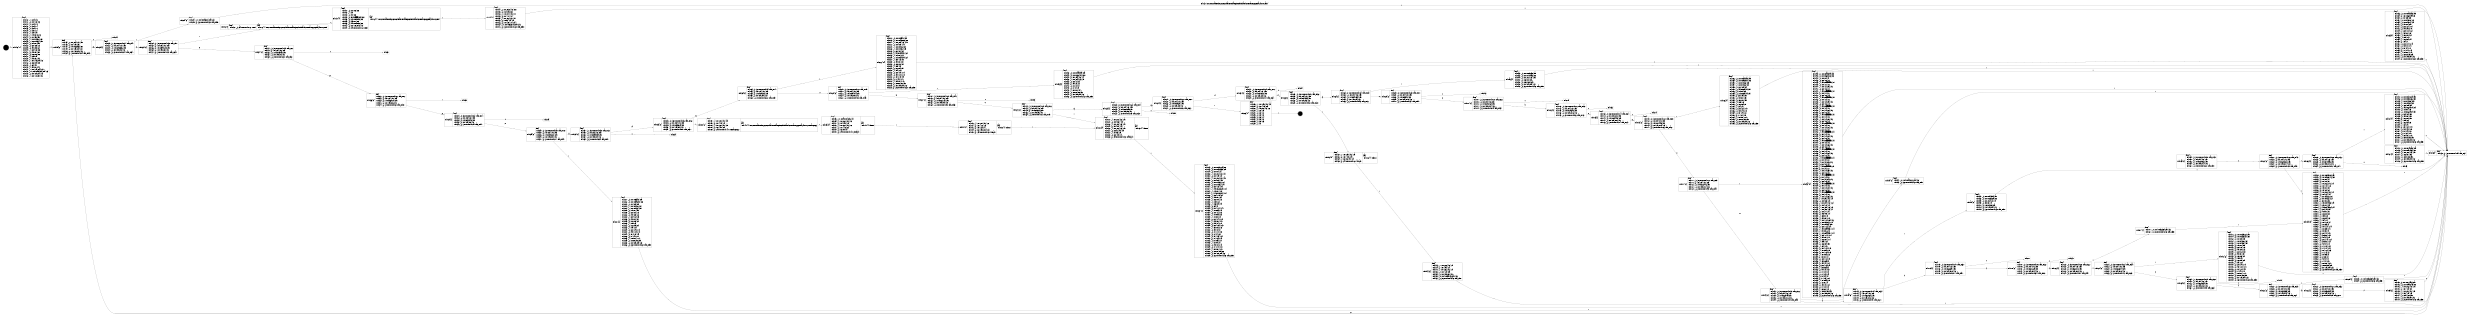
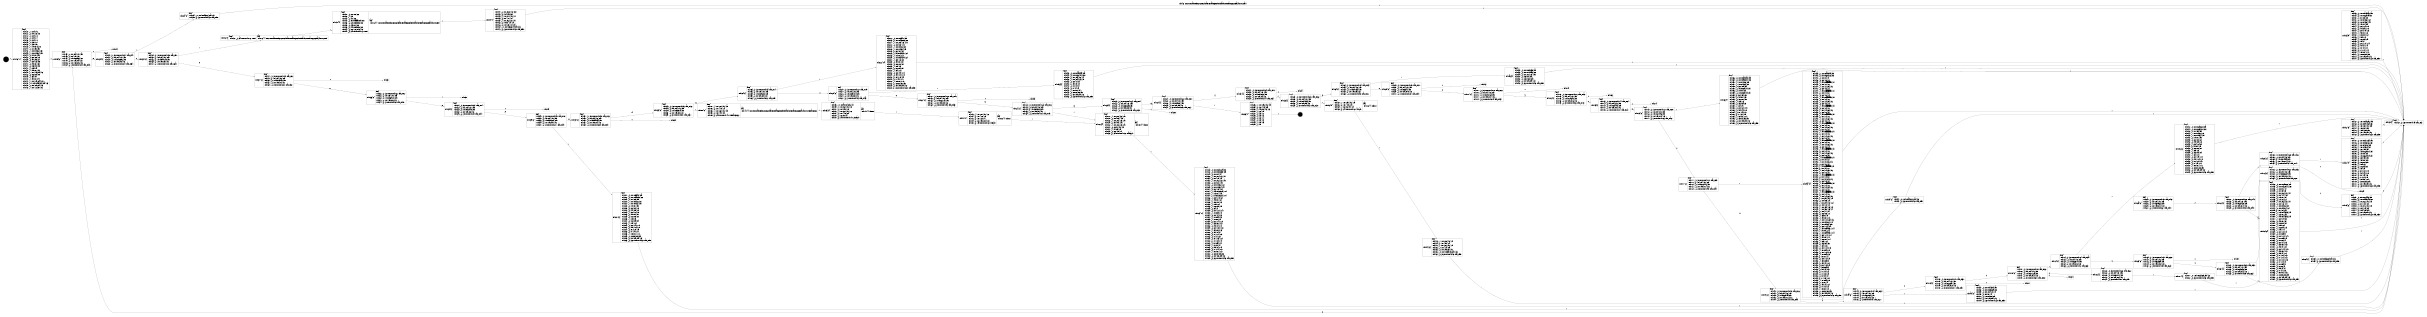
(2092, 269) -> (2049, 268)
